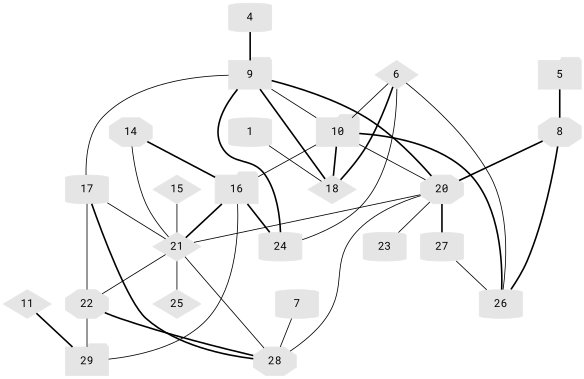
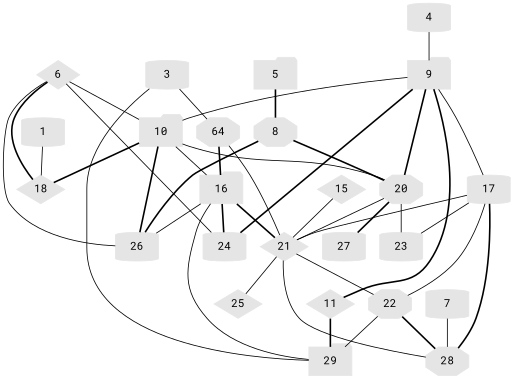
(250, 46) -> (429, 46)
none -> (167, 75)
(131, 132) -> (218, 132)
(293, 134) -> (445, 224)
none -> (440, 221)
(341, 262) -> none
(471, 275) -> (178, 219)
